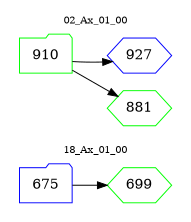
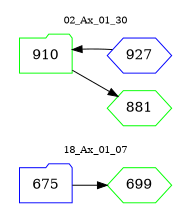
(96, 21) -> (96, 21)
(87, 62) -> (97, 49)
(96, 151) -> (96, 151)
